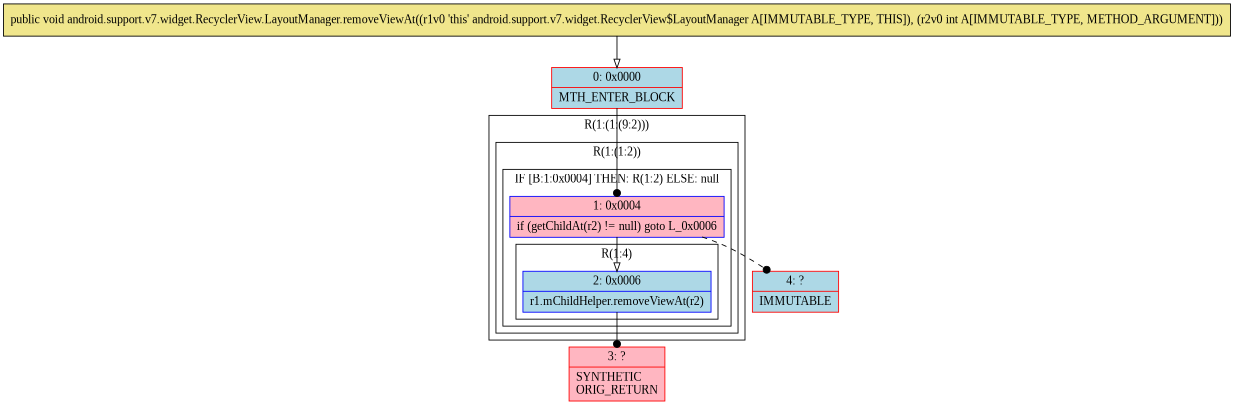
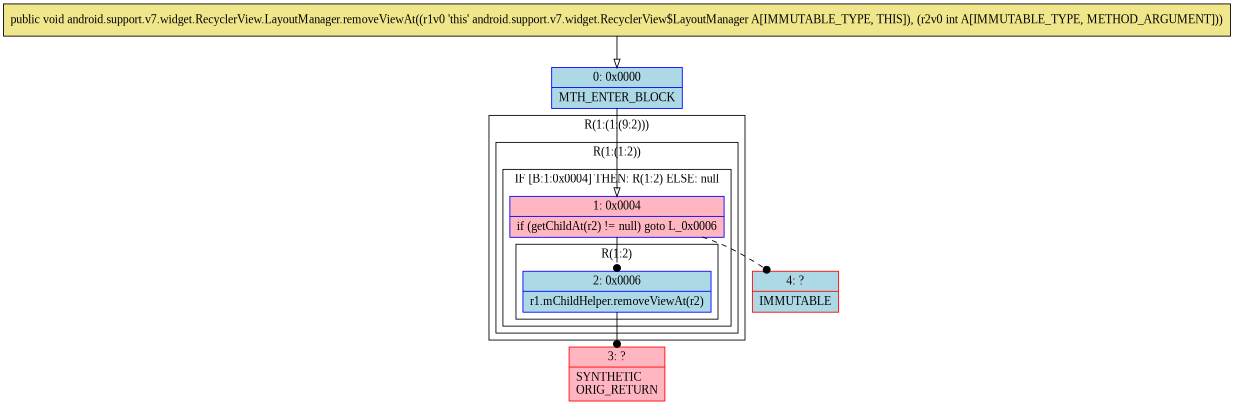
(617, 88) -> (617, 88)
(617, 149) -> (617, 149)
(617, 250) -> (617, 250)
(617, 254) -> (617, 254)
